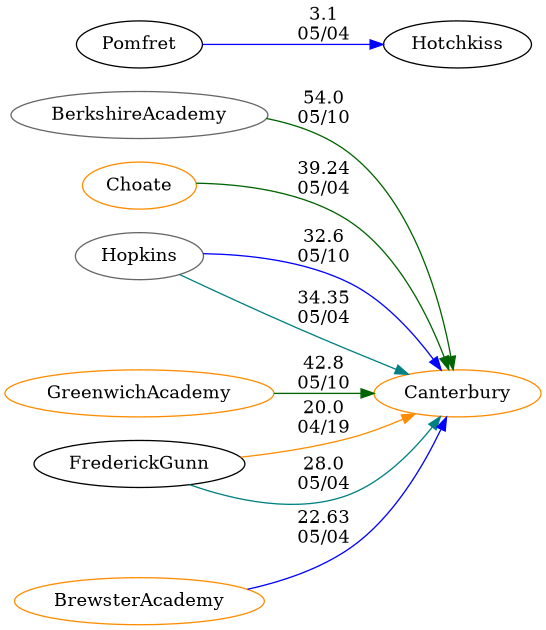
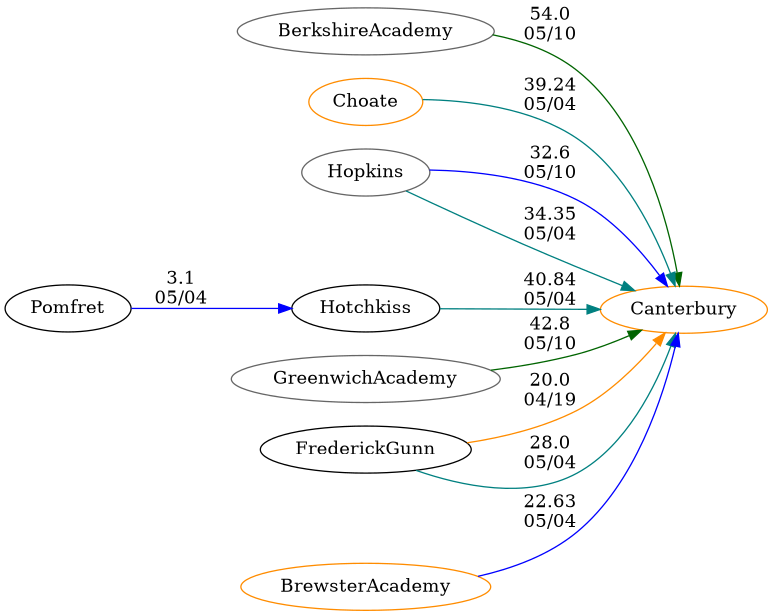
(353, 224) -> (579, 140)
none -> (513, 309)
(139, 393) -> (366, 379)
